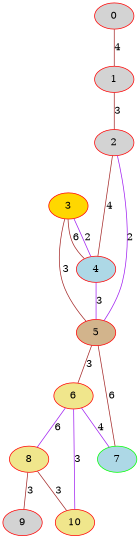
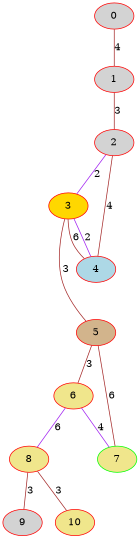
(127, 240) -> (91, 174)
(96, 301) -> none
(74, 459) -> none
(117, 459) -> (117, 459)
